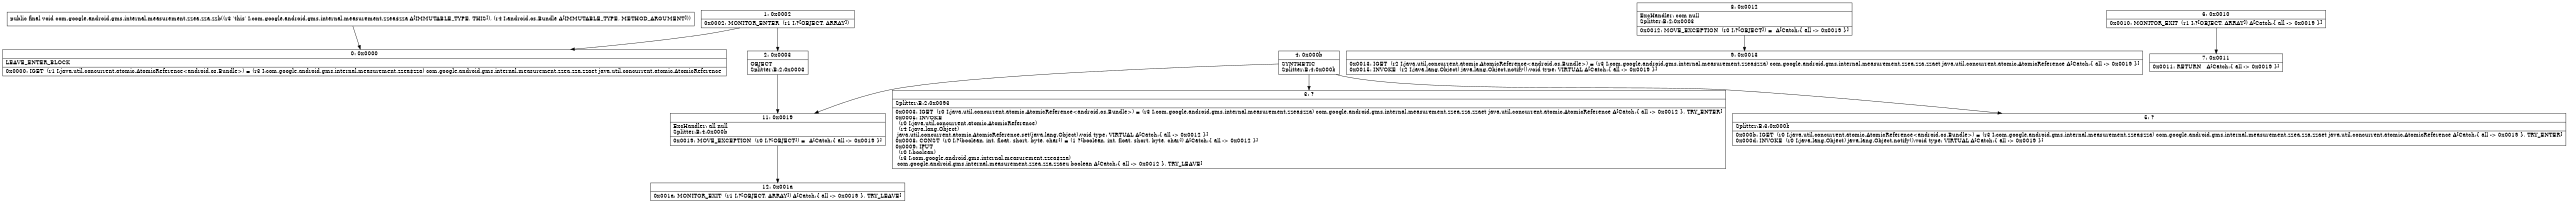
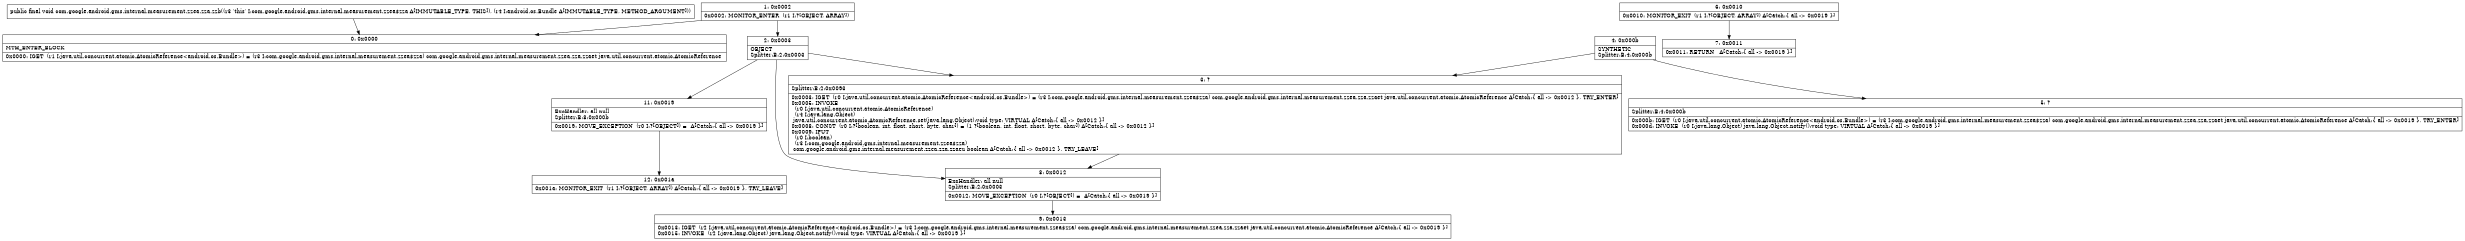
(1670, 16) -> (976, 181)
(38, 63) -> (35, 48)
none -> (879, 64)
(1046, 74) -> none
(1763, 126) -> (1659, 112)
(701, 132) -> (582, 118)
none -> (1105, 160)
none -> (815, 164)
